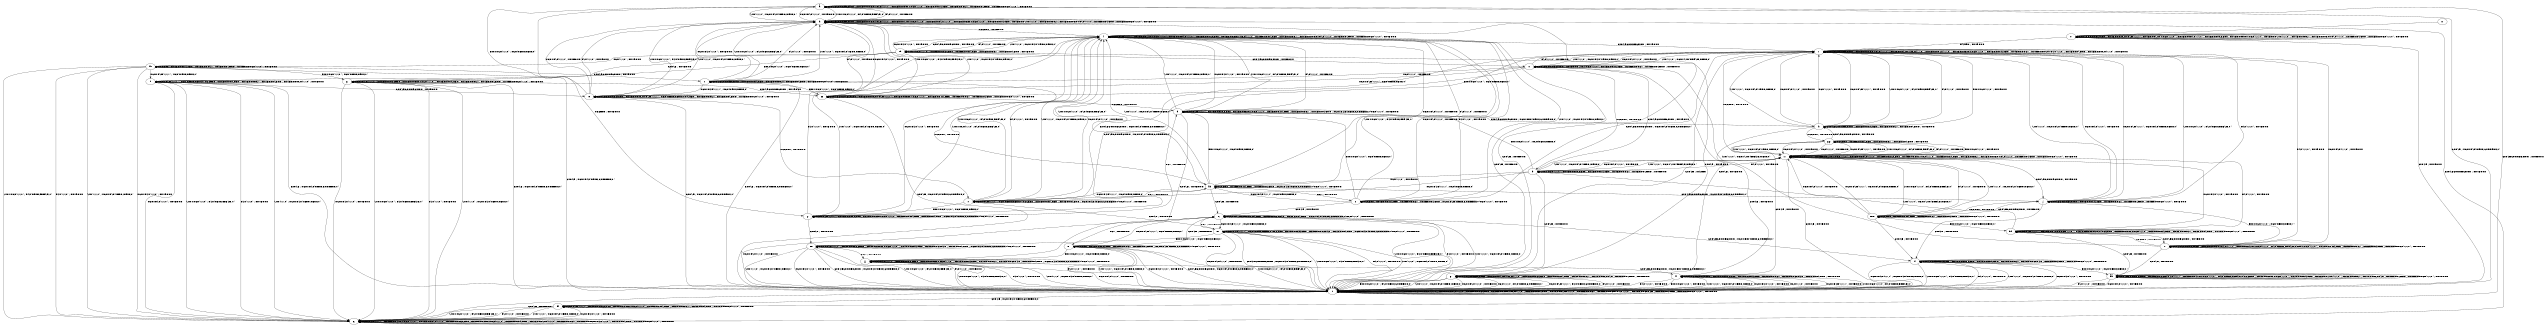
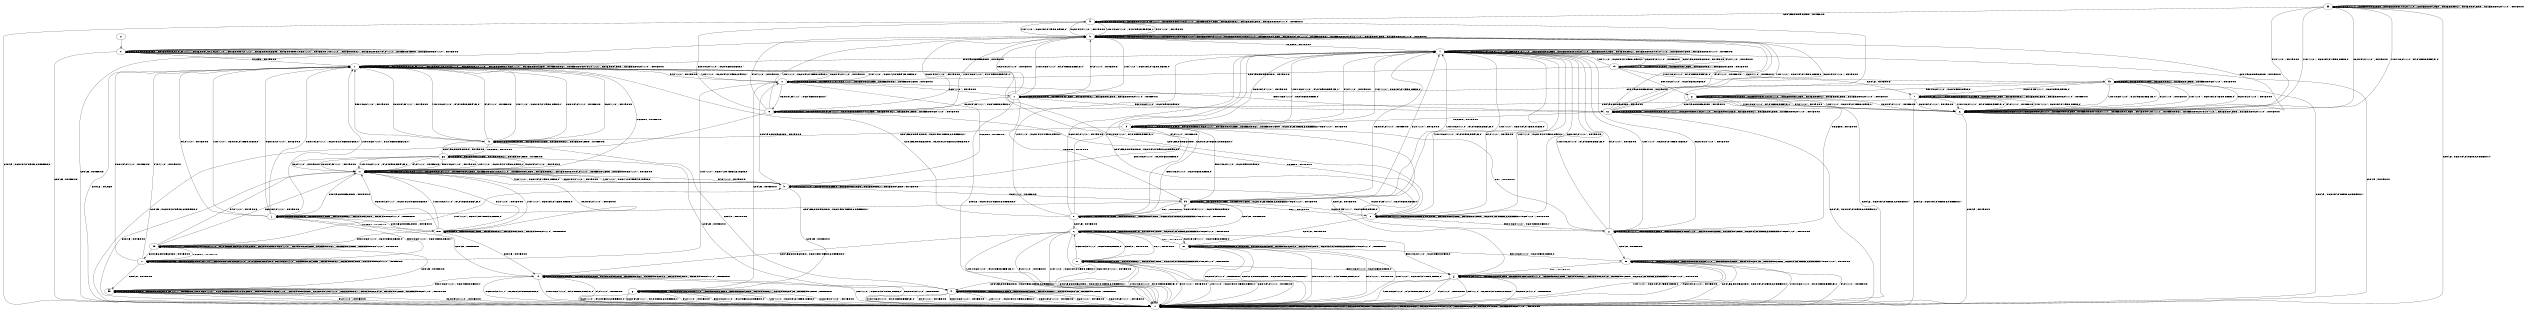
(1468, 60) -> none
none -> (1271, 236)
(946, 299) -> (2245, 300)
